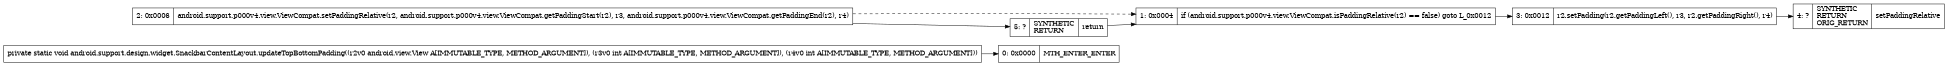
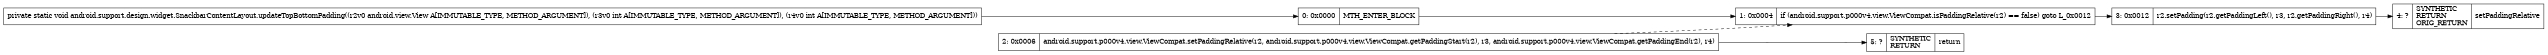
(1119, 25) -> (1575, 16)
(1079, 54) -> (1379, 16)
